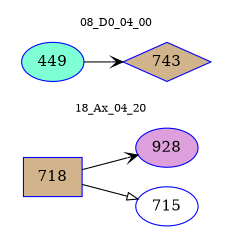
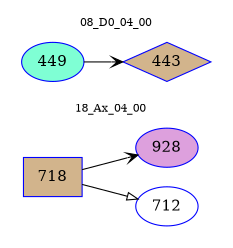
(167, 62) -> (167, 62)
(111, 109) -> (111, 109)
(167, 206) -> (167, 206)
